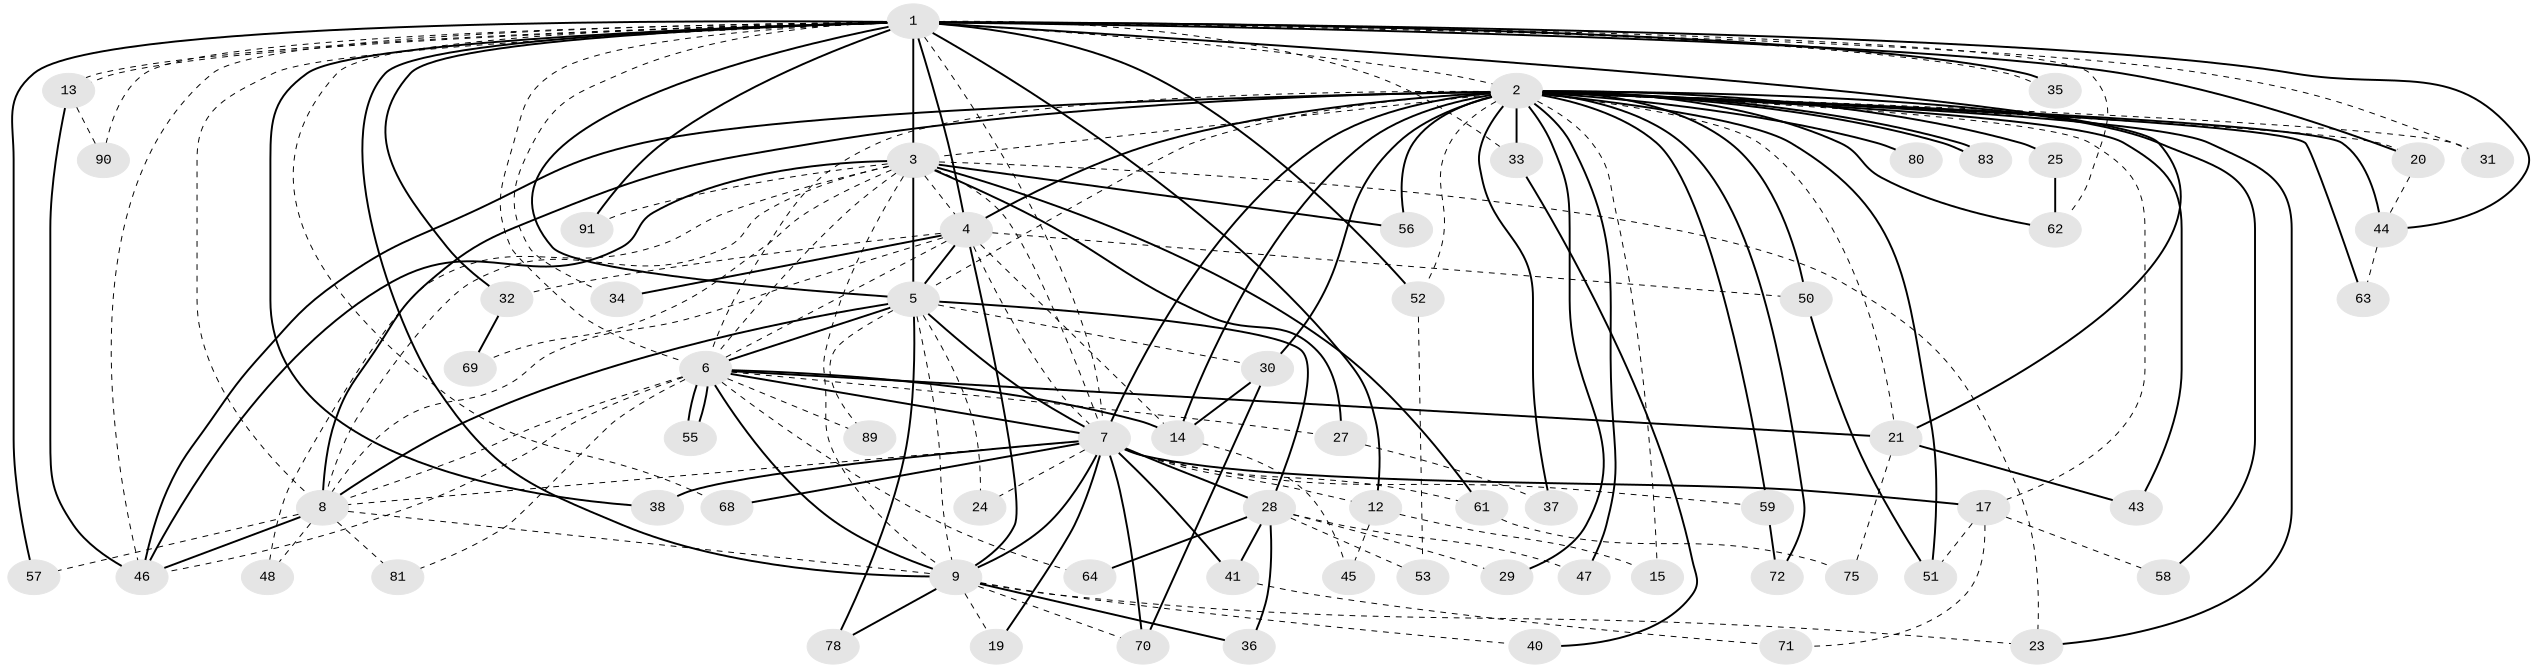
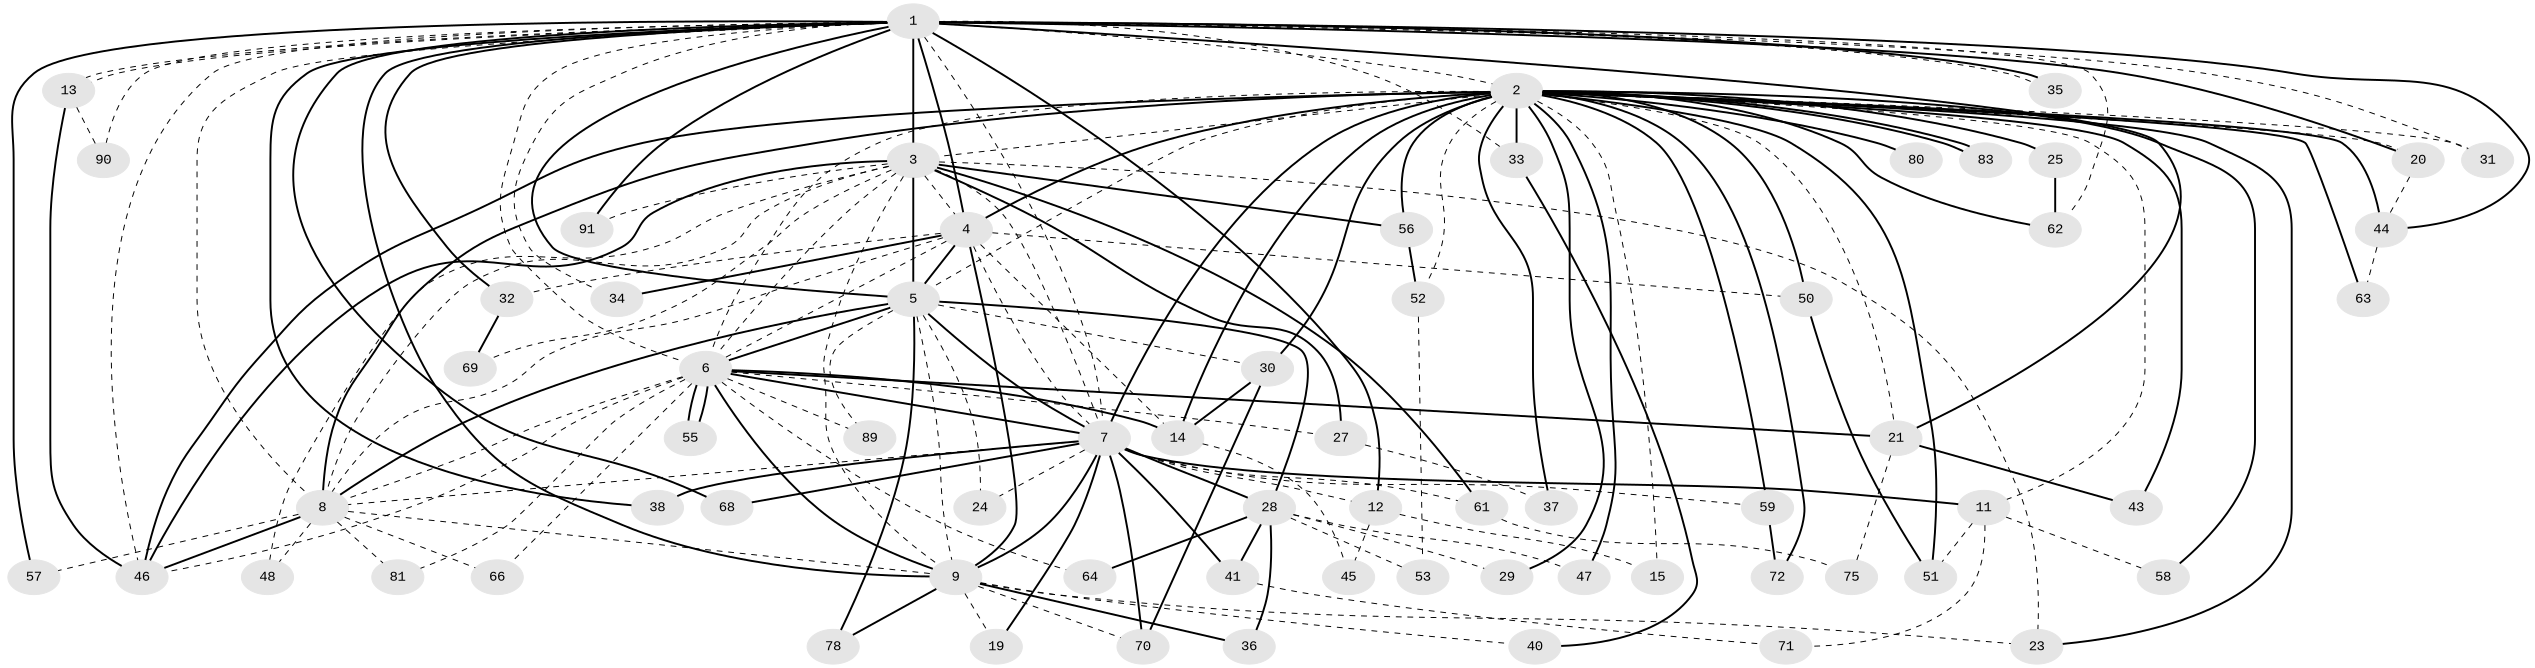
(1211, 111) -> (1412, 260)
(306, 121) -> (306, 121)
(1984, 508) -> (1984, 508)
none -> (497, 577)
